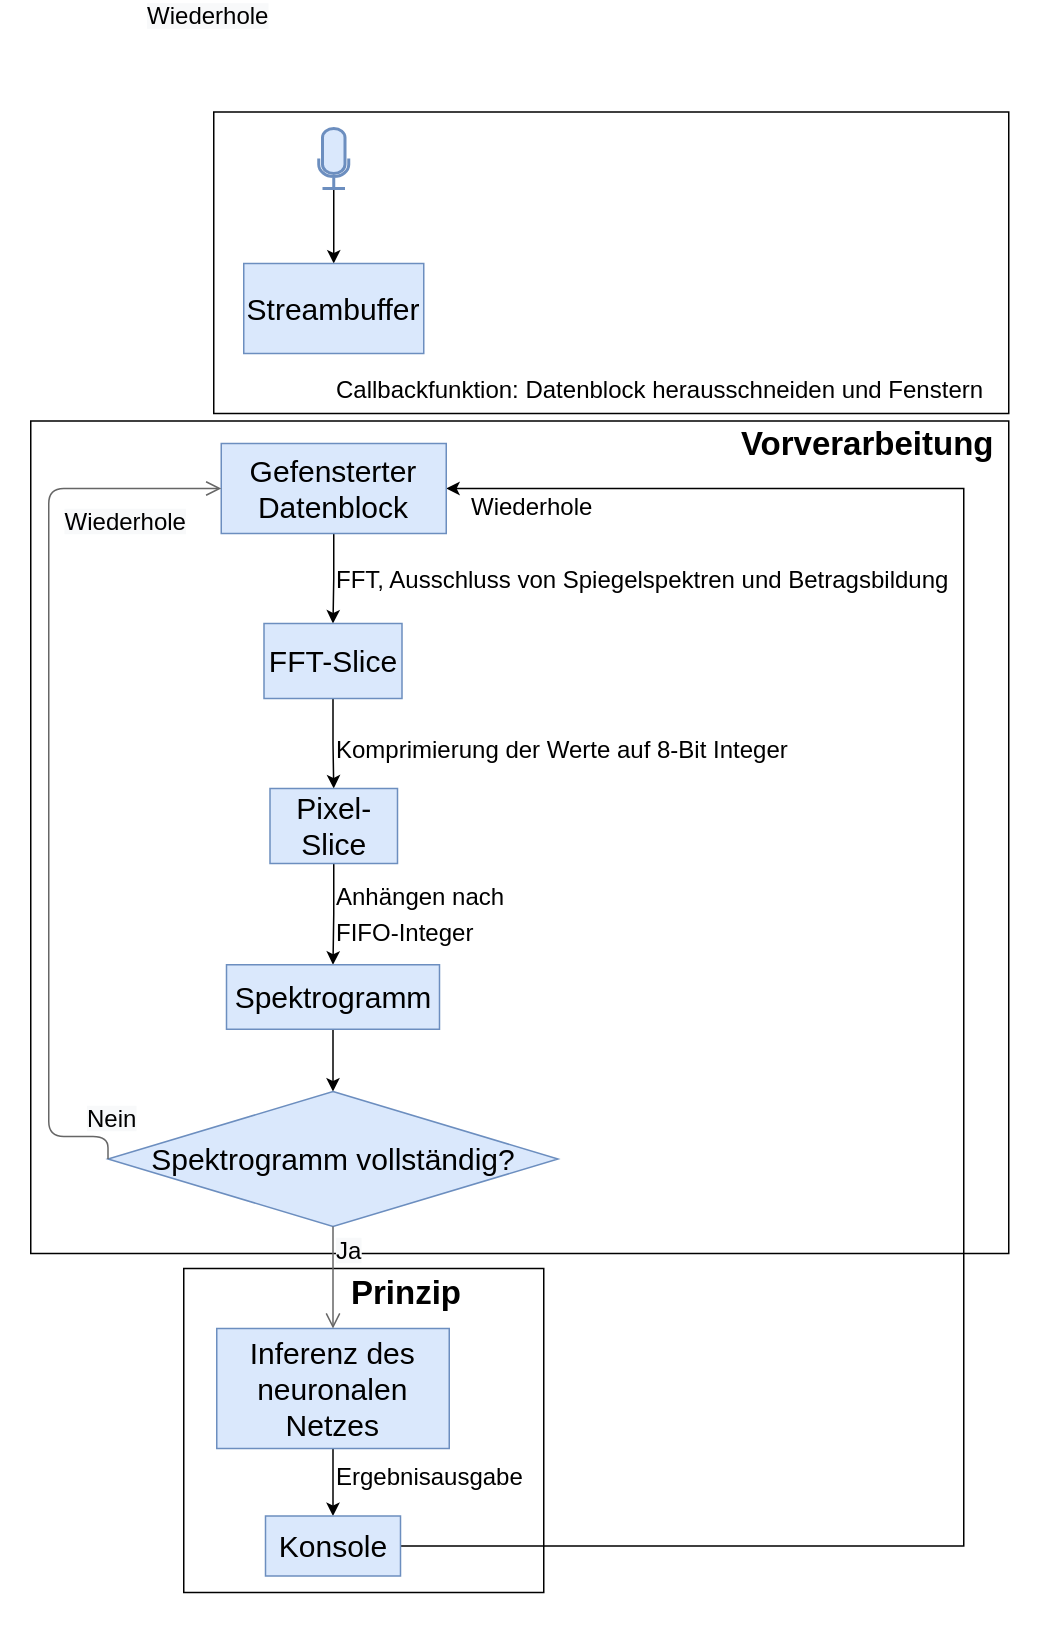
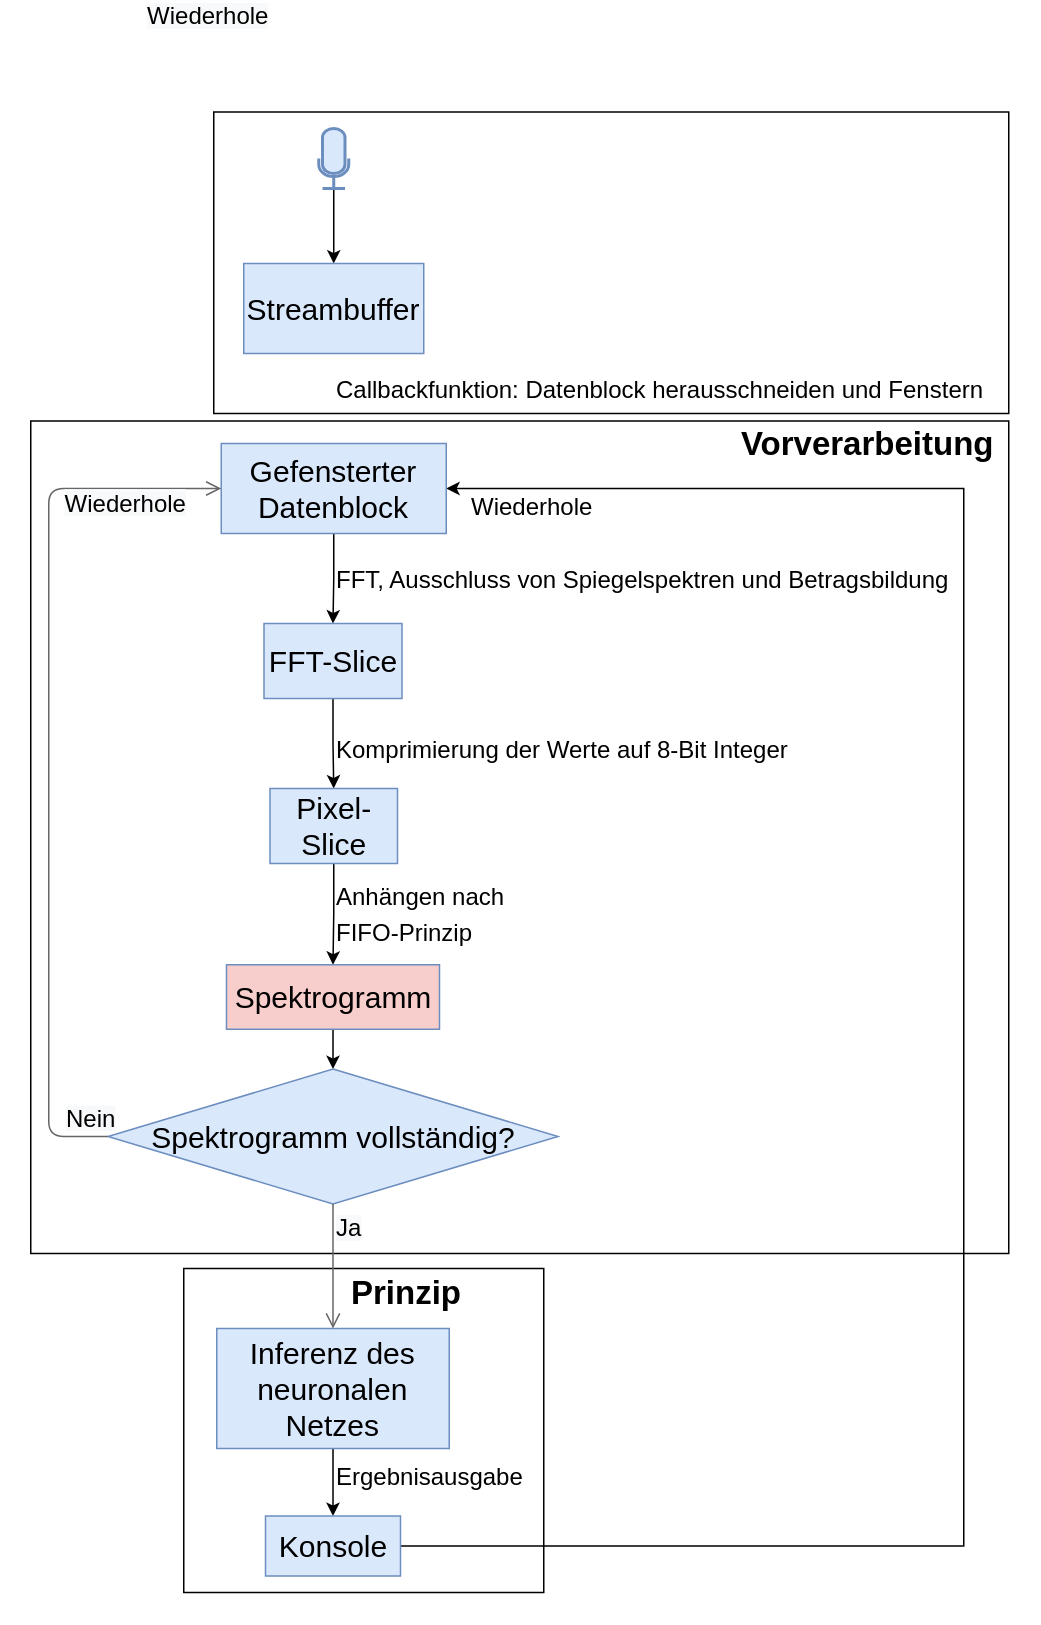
(442, 913) -> (442, 913)
(333, 997) -> (333, 997)
(333, 1159) -> (333, 1136)
